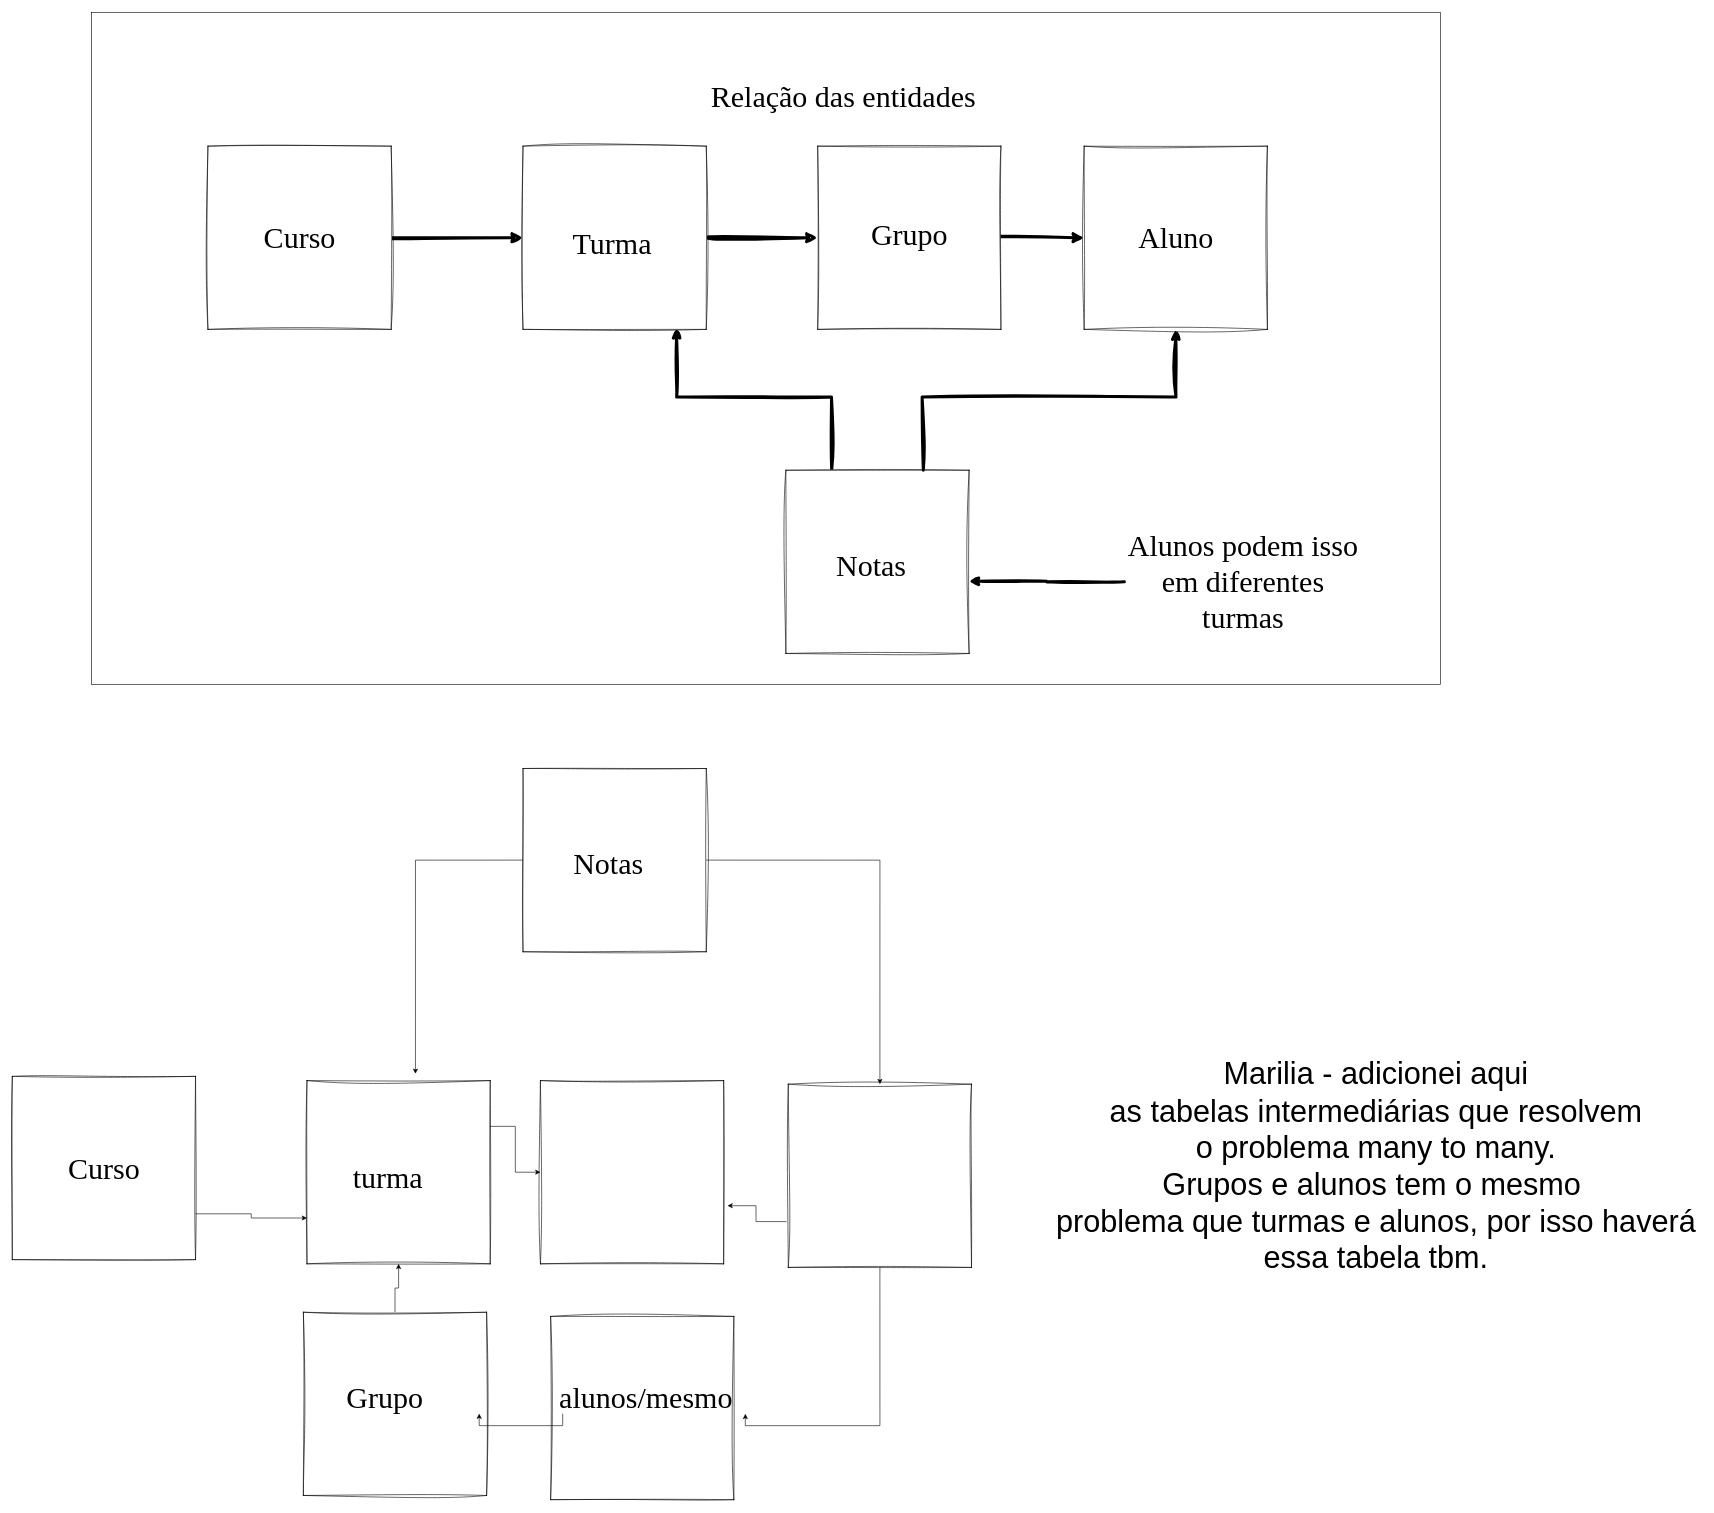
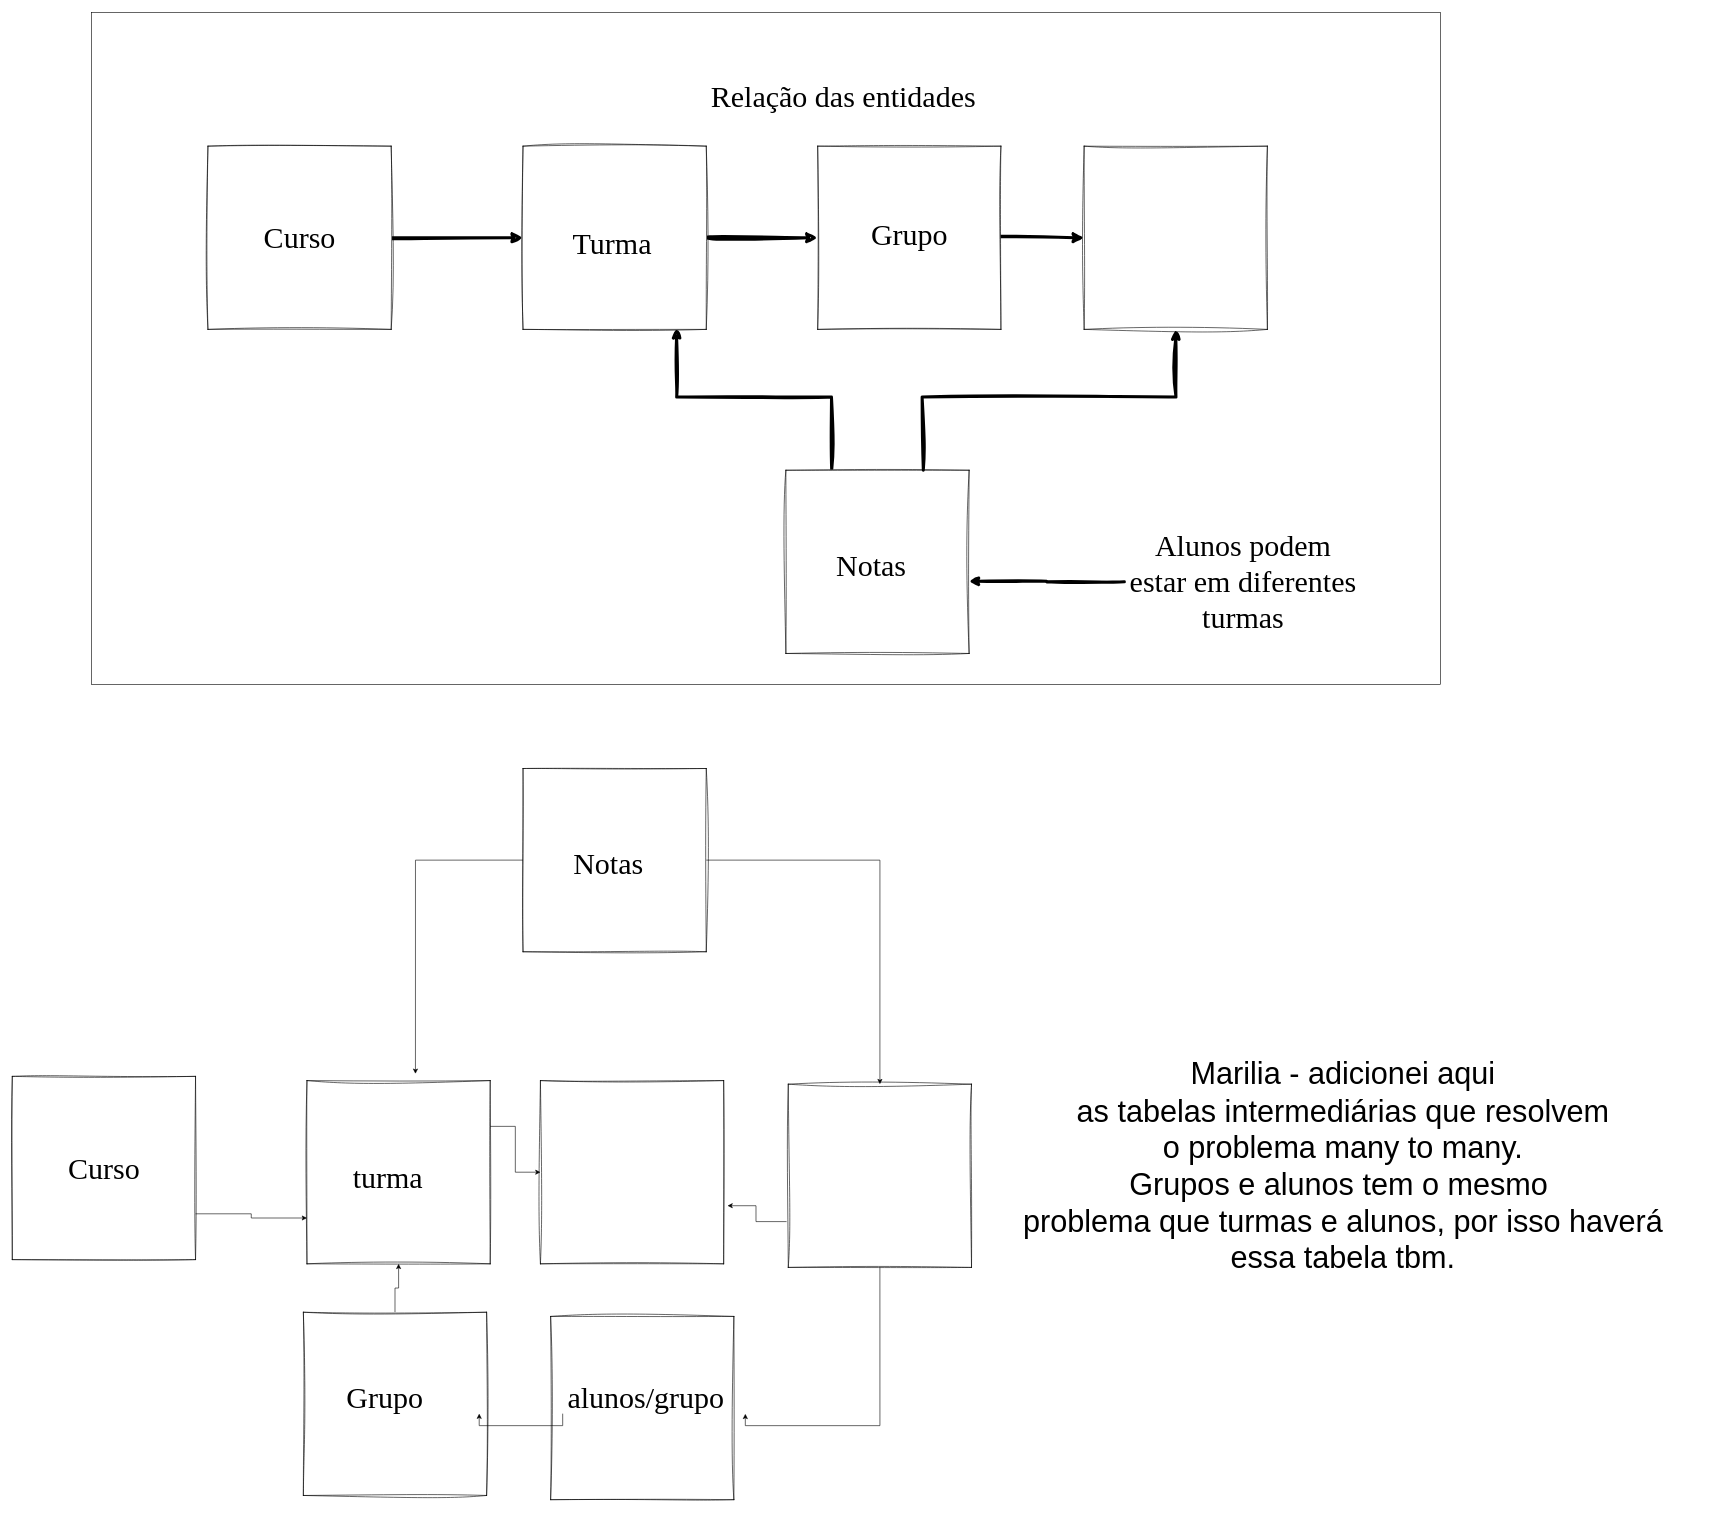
(1176, 238) -> none
(1243, 582) -> (1243, 582)
(1376, 1184) -> (1343, 1184)
(646, 1397) -> (646, 1397)
